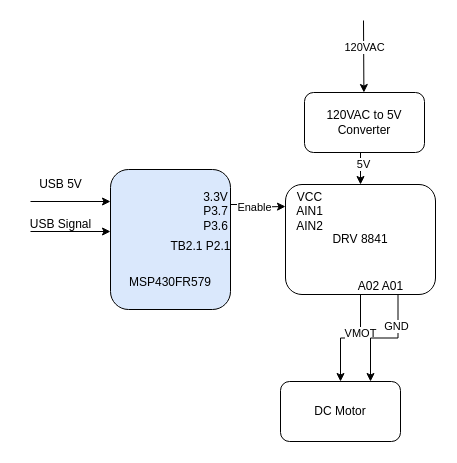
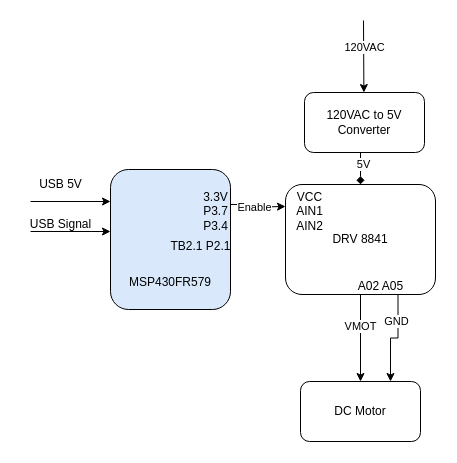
(361, 176) -> (361, 176)
(216, 212) -> (216, 212)
(381, 287) -> (381, 287)
(341, 412) -> (361, 412)
